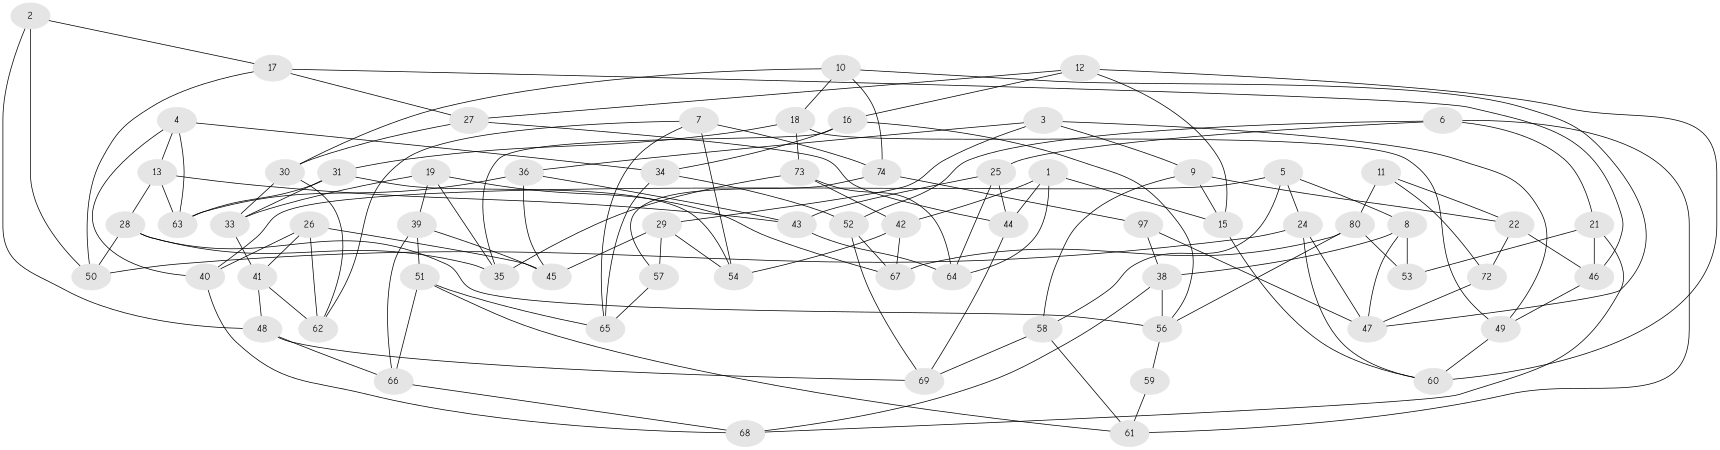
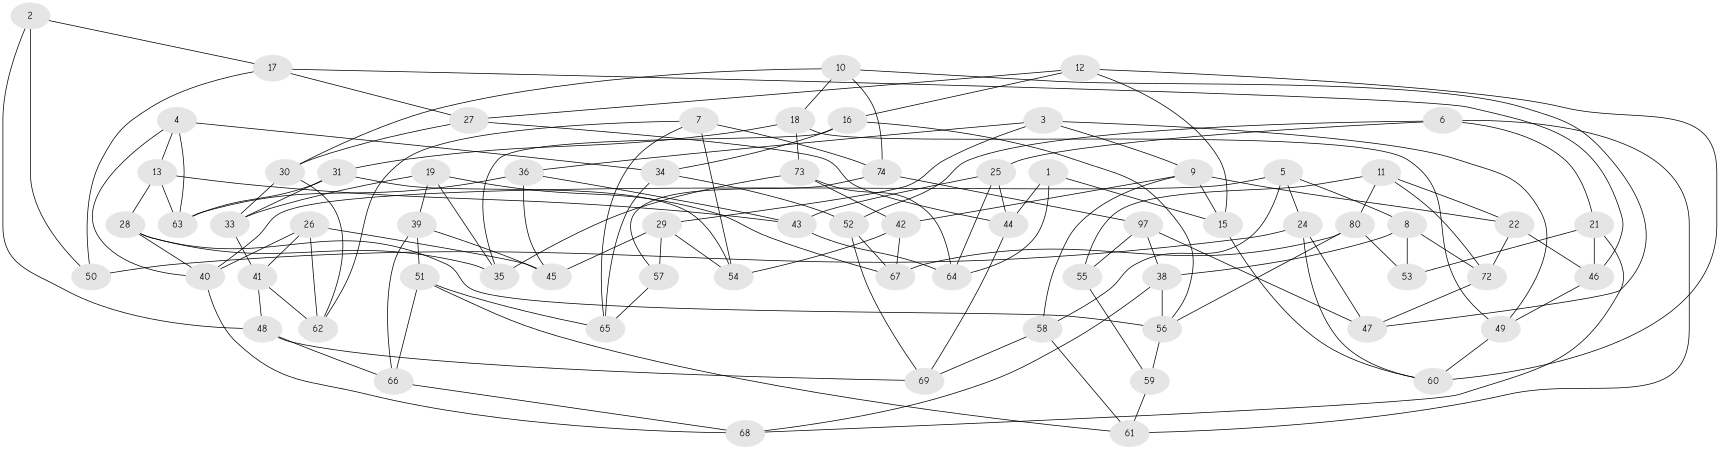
(977, 202) -> (1054, 198)
(107, 253) -> (165, 251)
(1377, 274) -> (1451, 253)
none -> (1082, 277)
